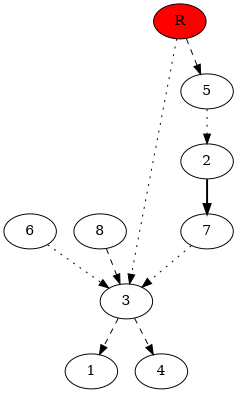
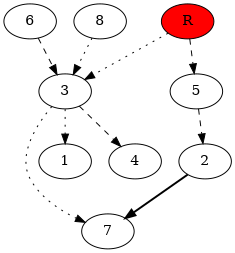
(207, 122) -> (200, 121)
(111, 262) -> (85, 52)
(170, 263) -> (27, 170)
(74, 264) -> (45, 52)
(111, 332) -> (65, 122)
